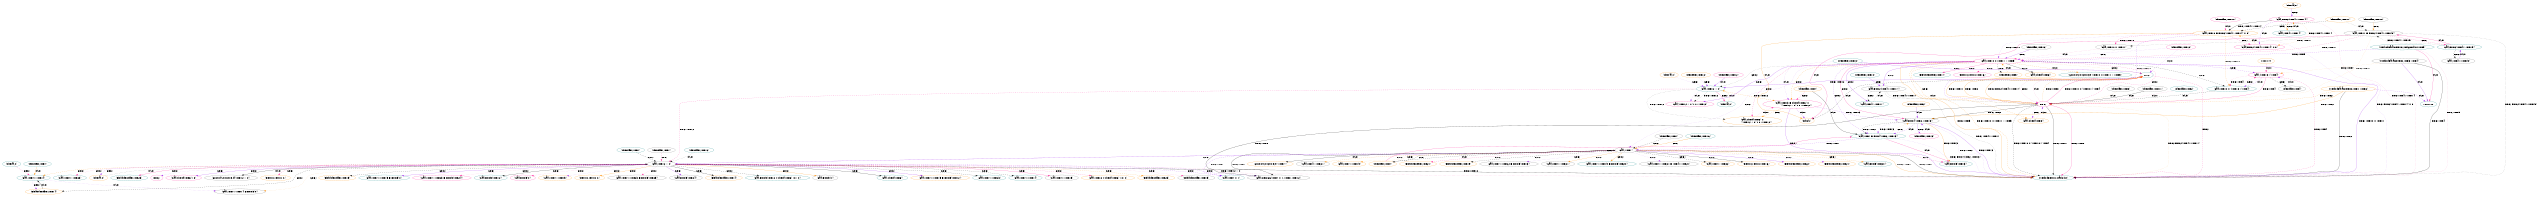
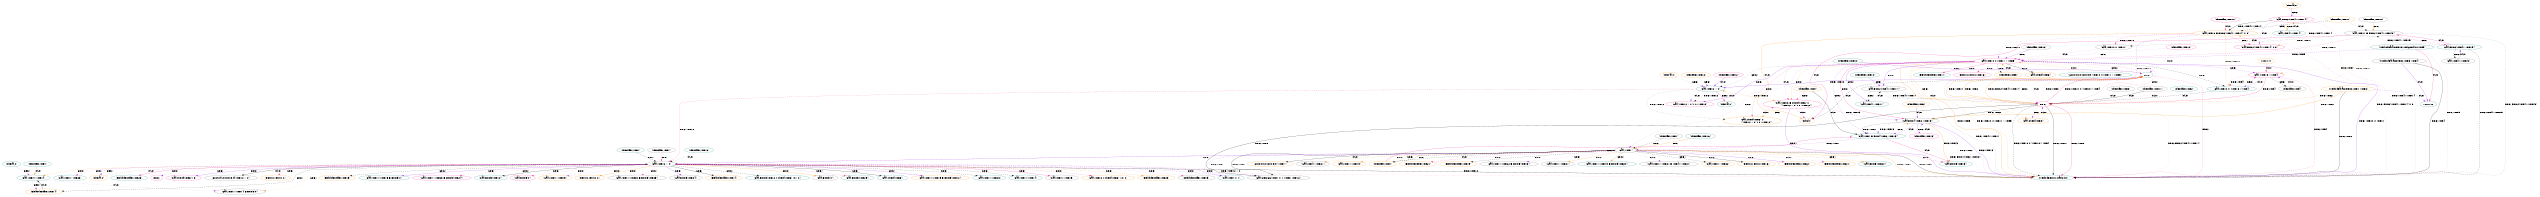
(2045, 68) -> (2053, 66)
none -> (2460, 174)
none -> (857, 178)
